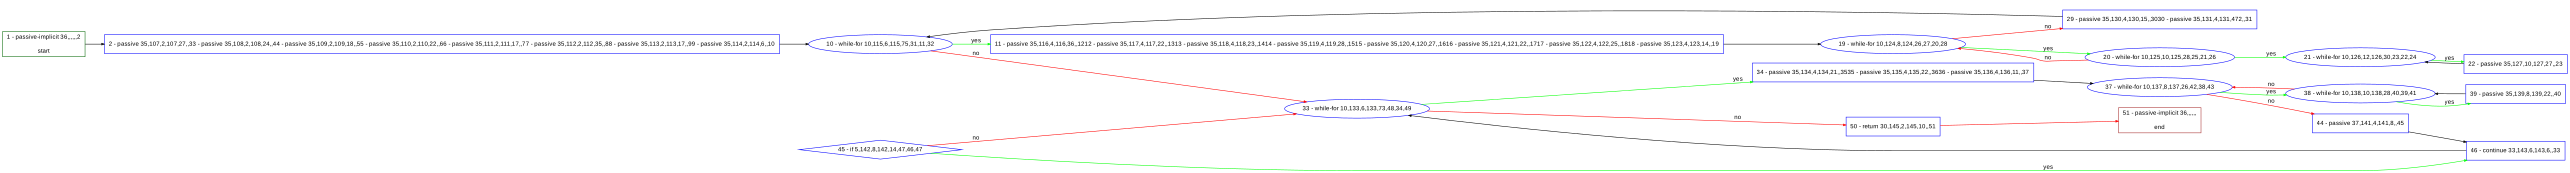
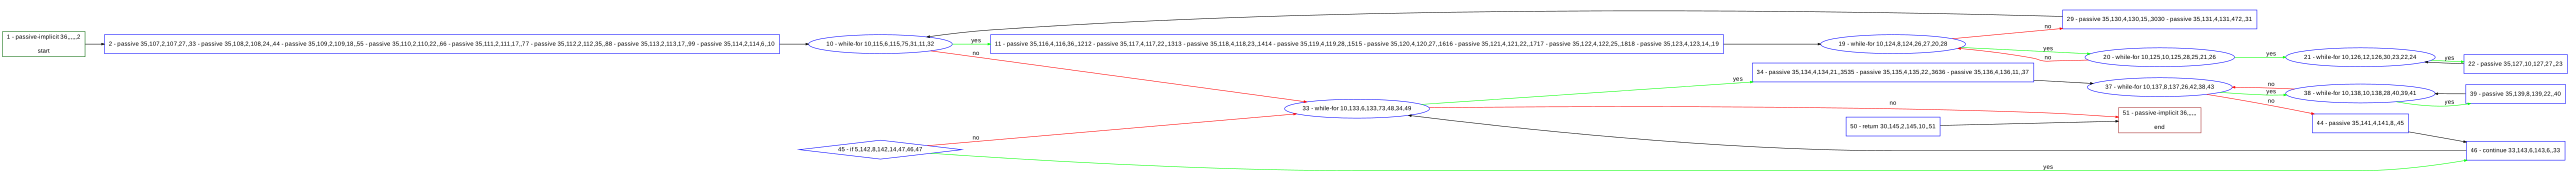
(1635, 118) -> (1773, 107)
(2028, 123) -> (2028, 123)
(2360, 123) -> (2360, 123)
